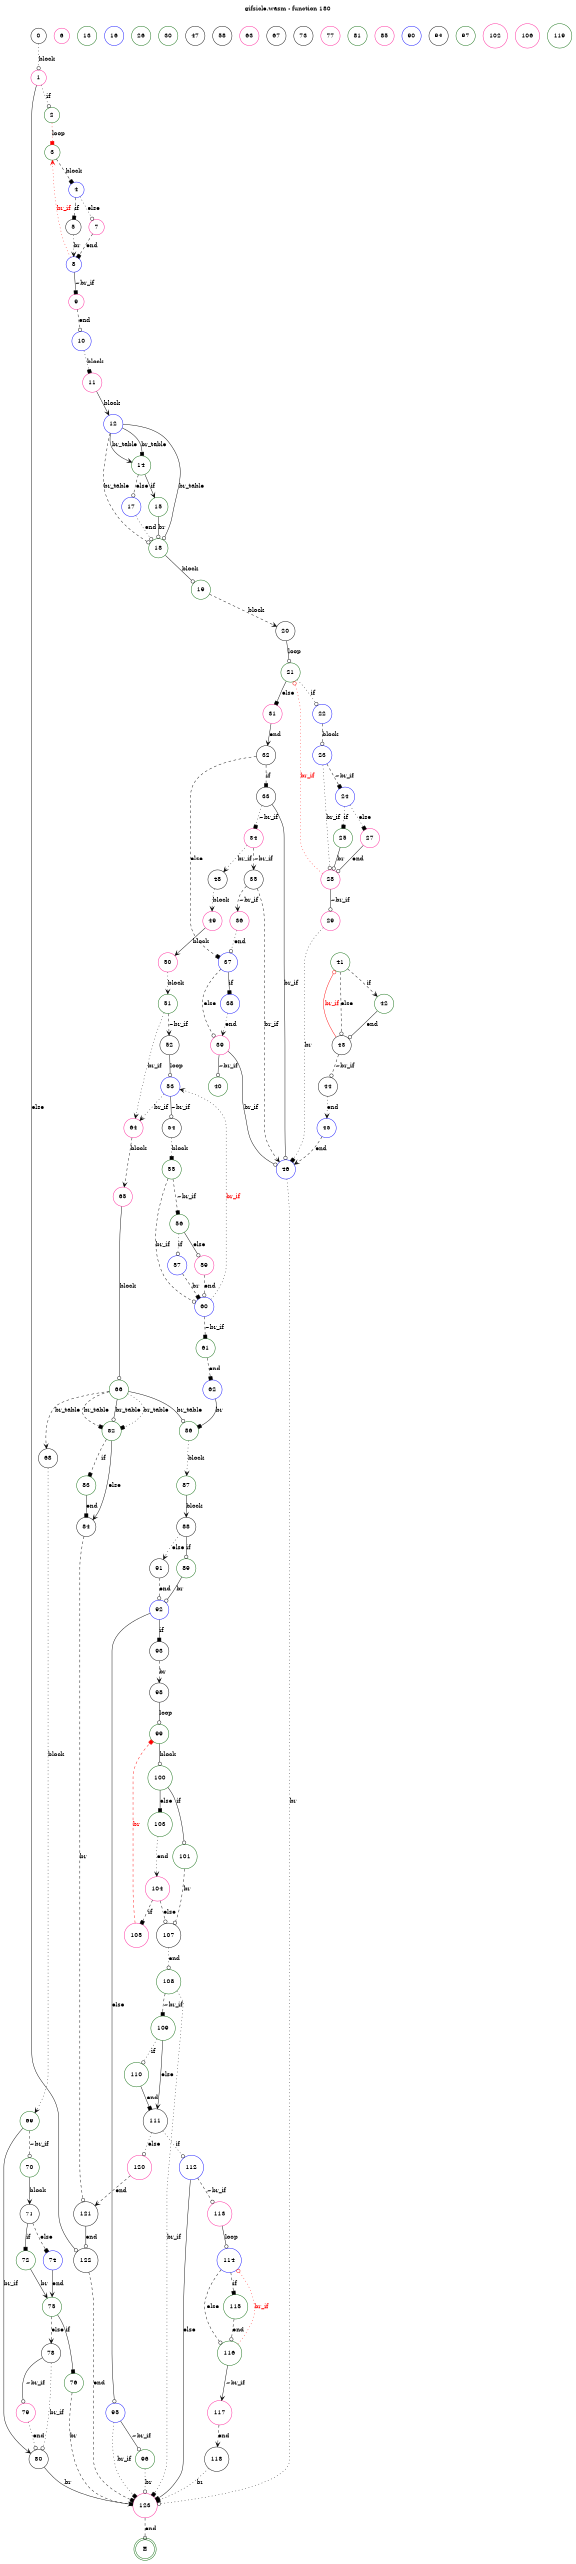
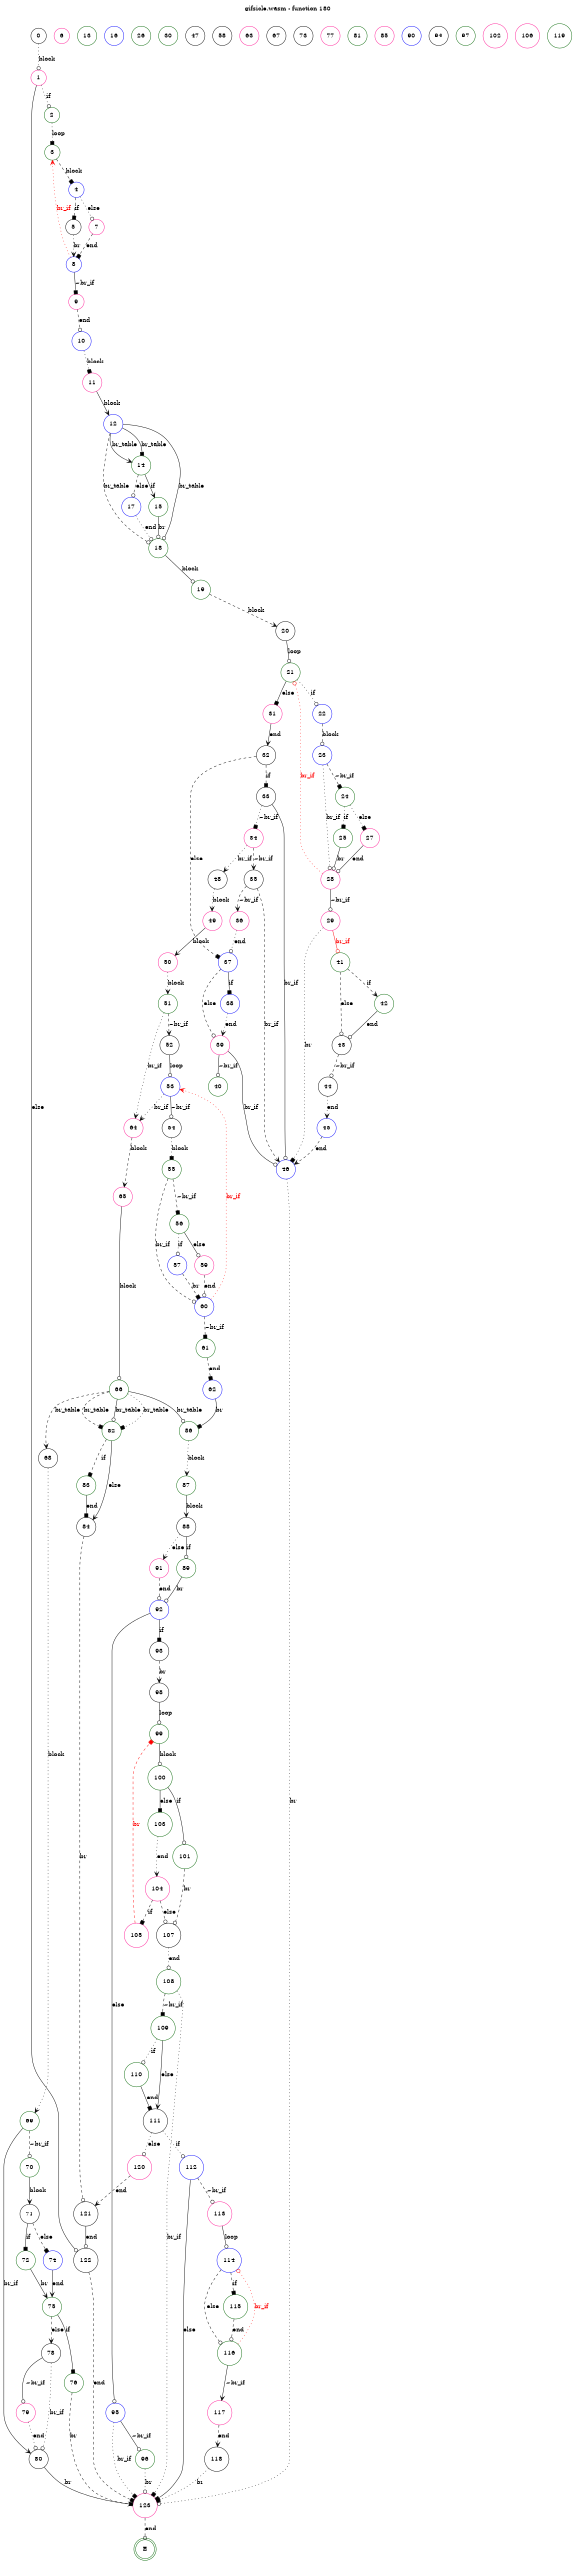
(52, 132) -> (52, 132)
(345, 797) -> (345, 797)
(323, 1006) -> (335, 940)
(226, 1186) -> (226, 1186)
(159, 1568) -> (159, 1568)
